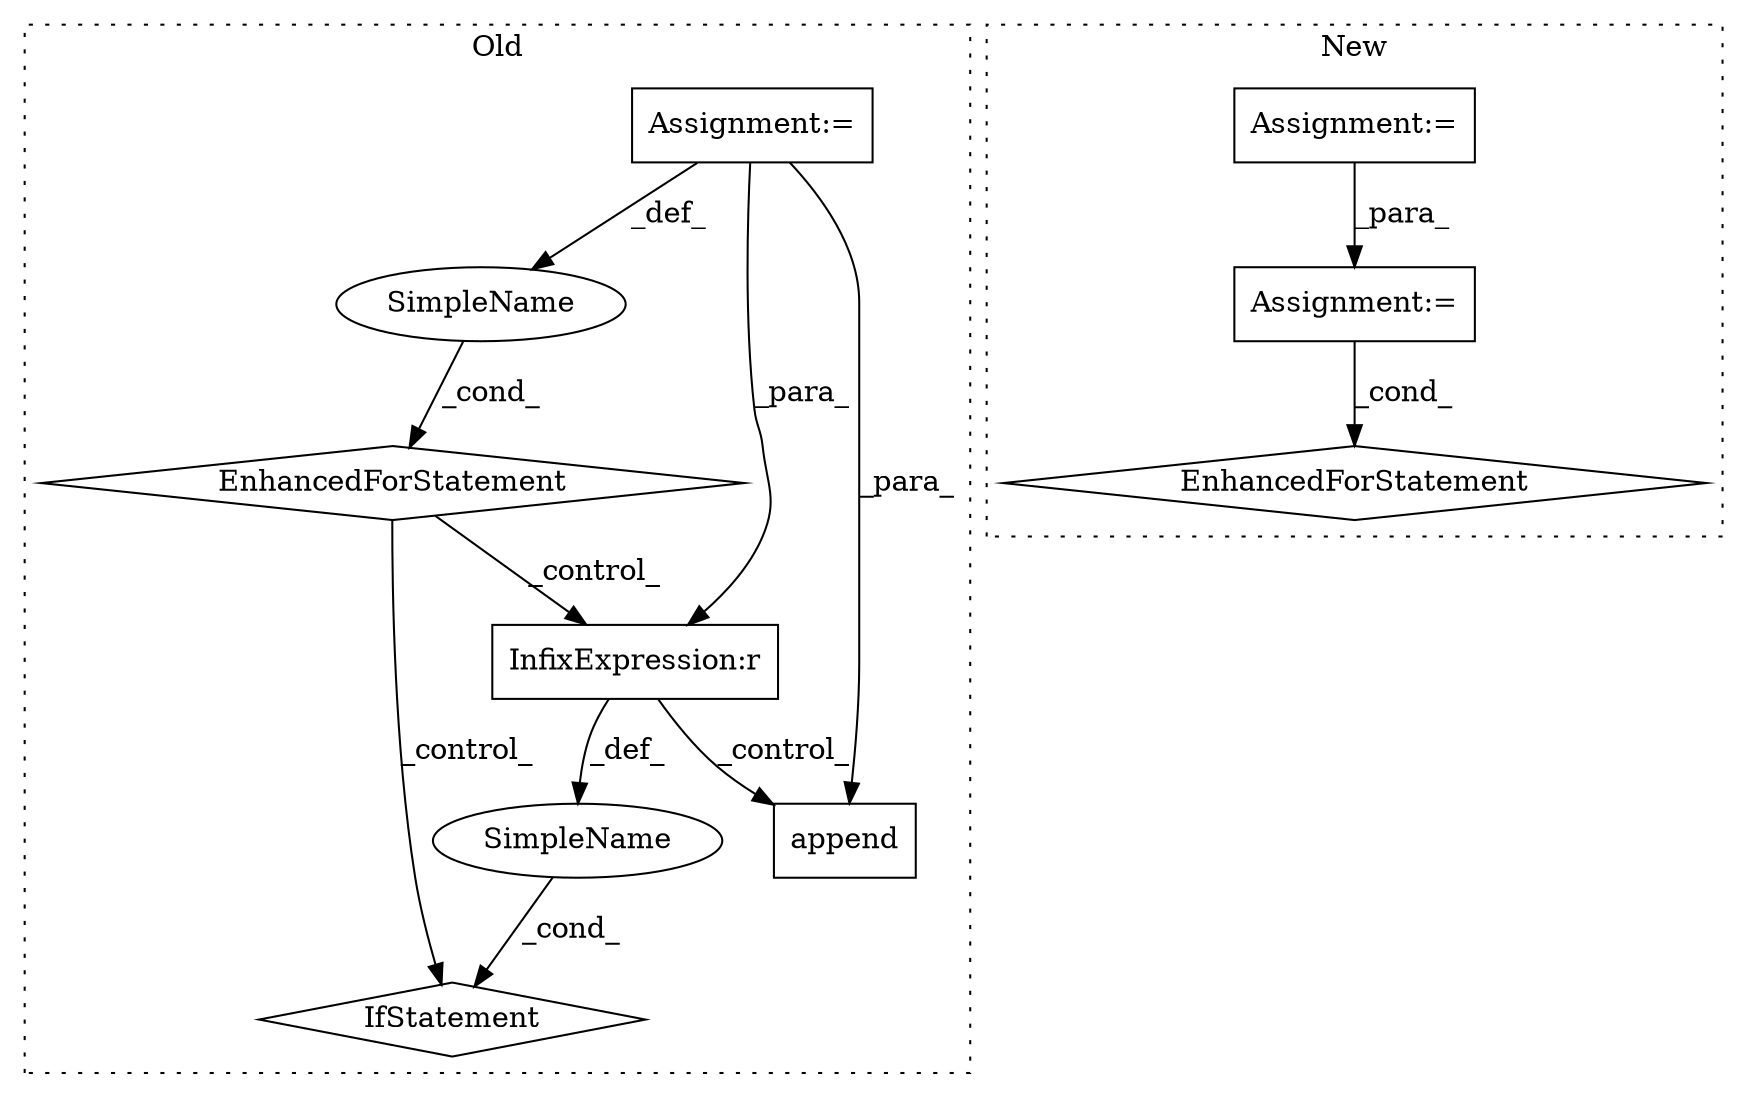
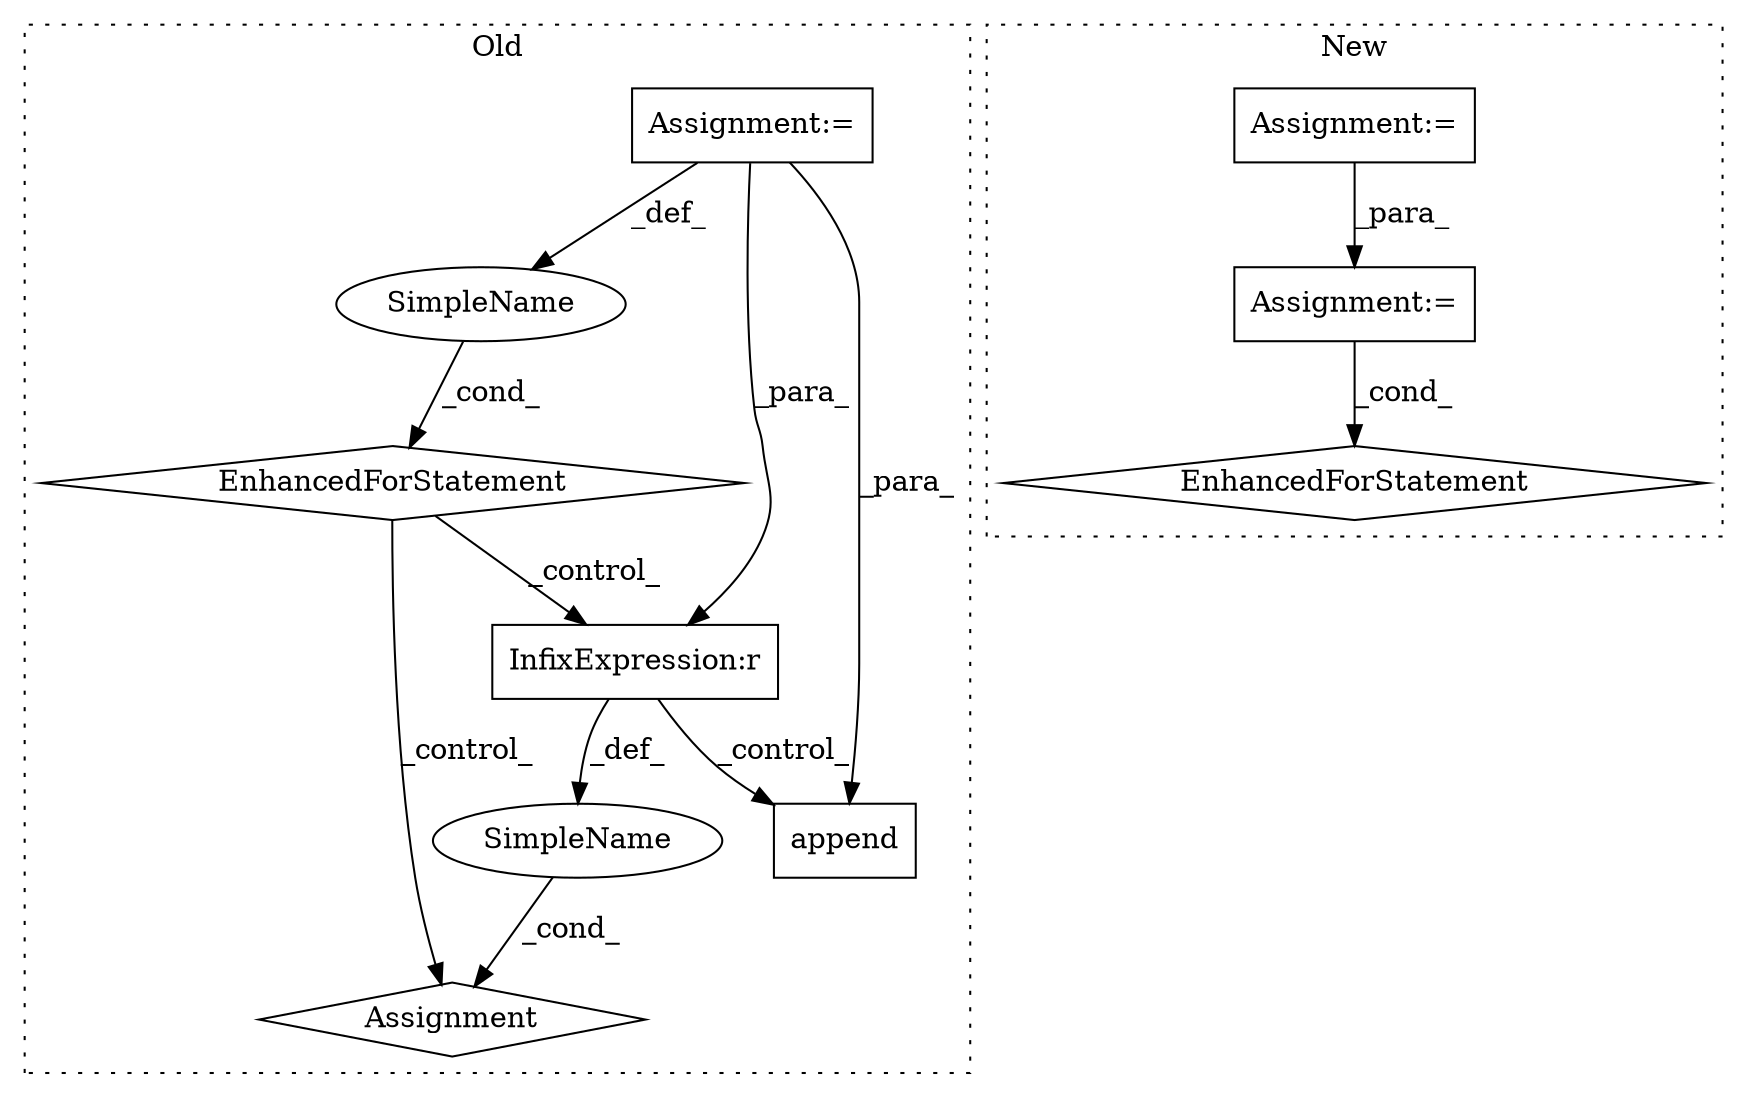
(452, 1020) -> (452, 1020)
